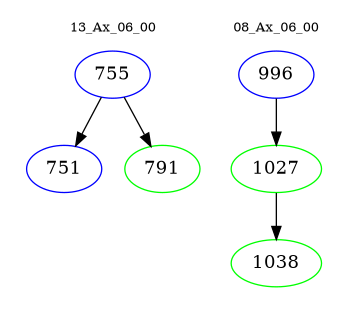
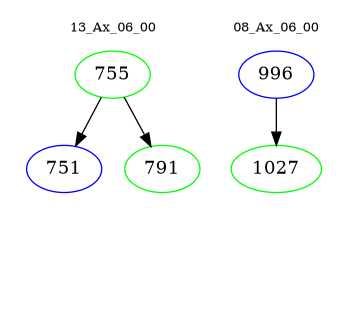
(113, 75) -> (113, 75)
(276, 263) -> none
